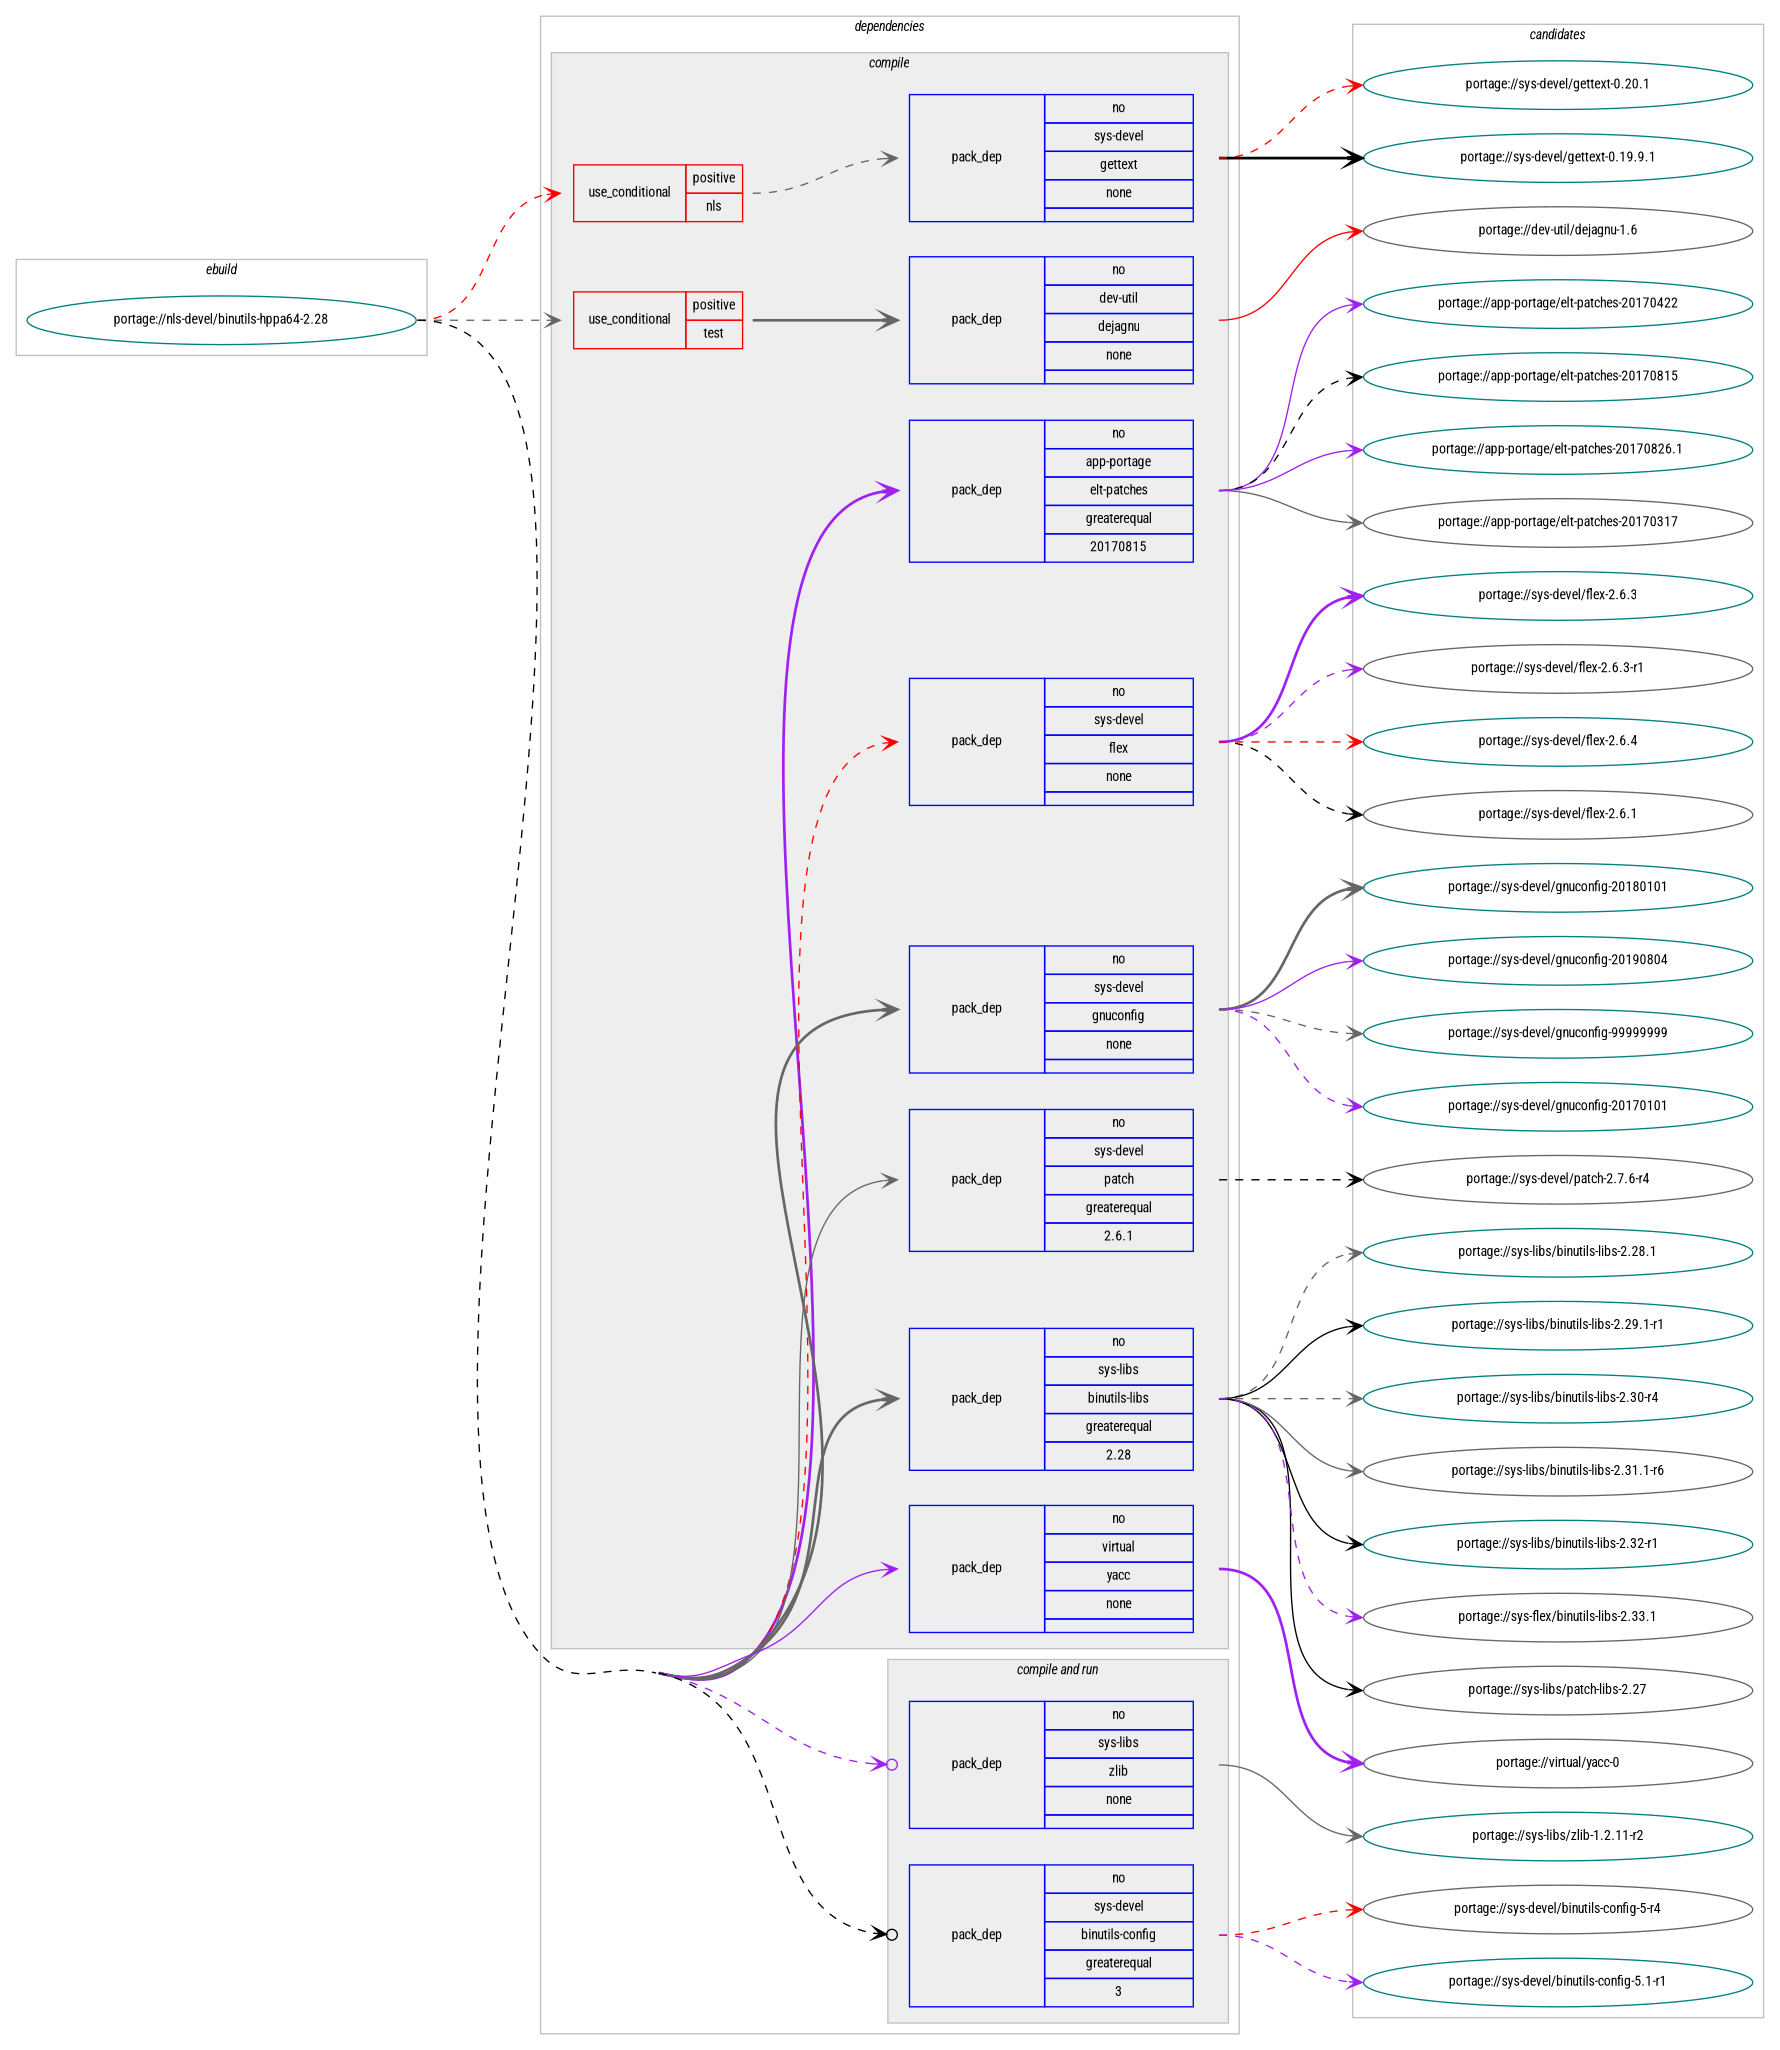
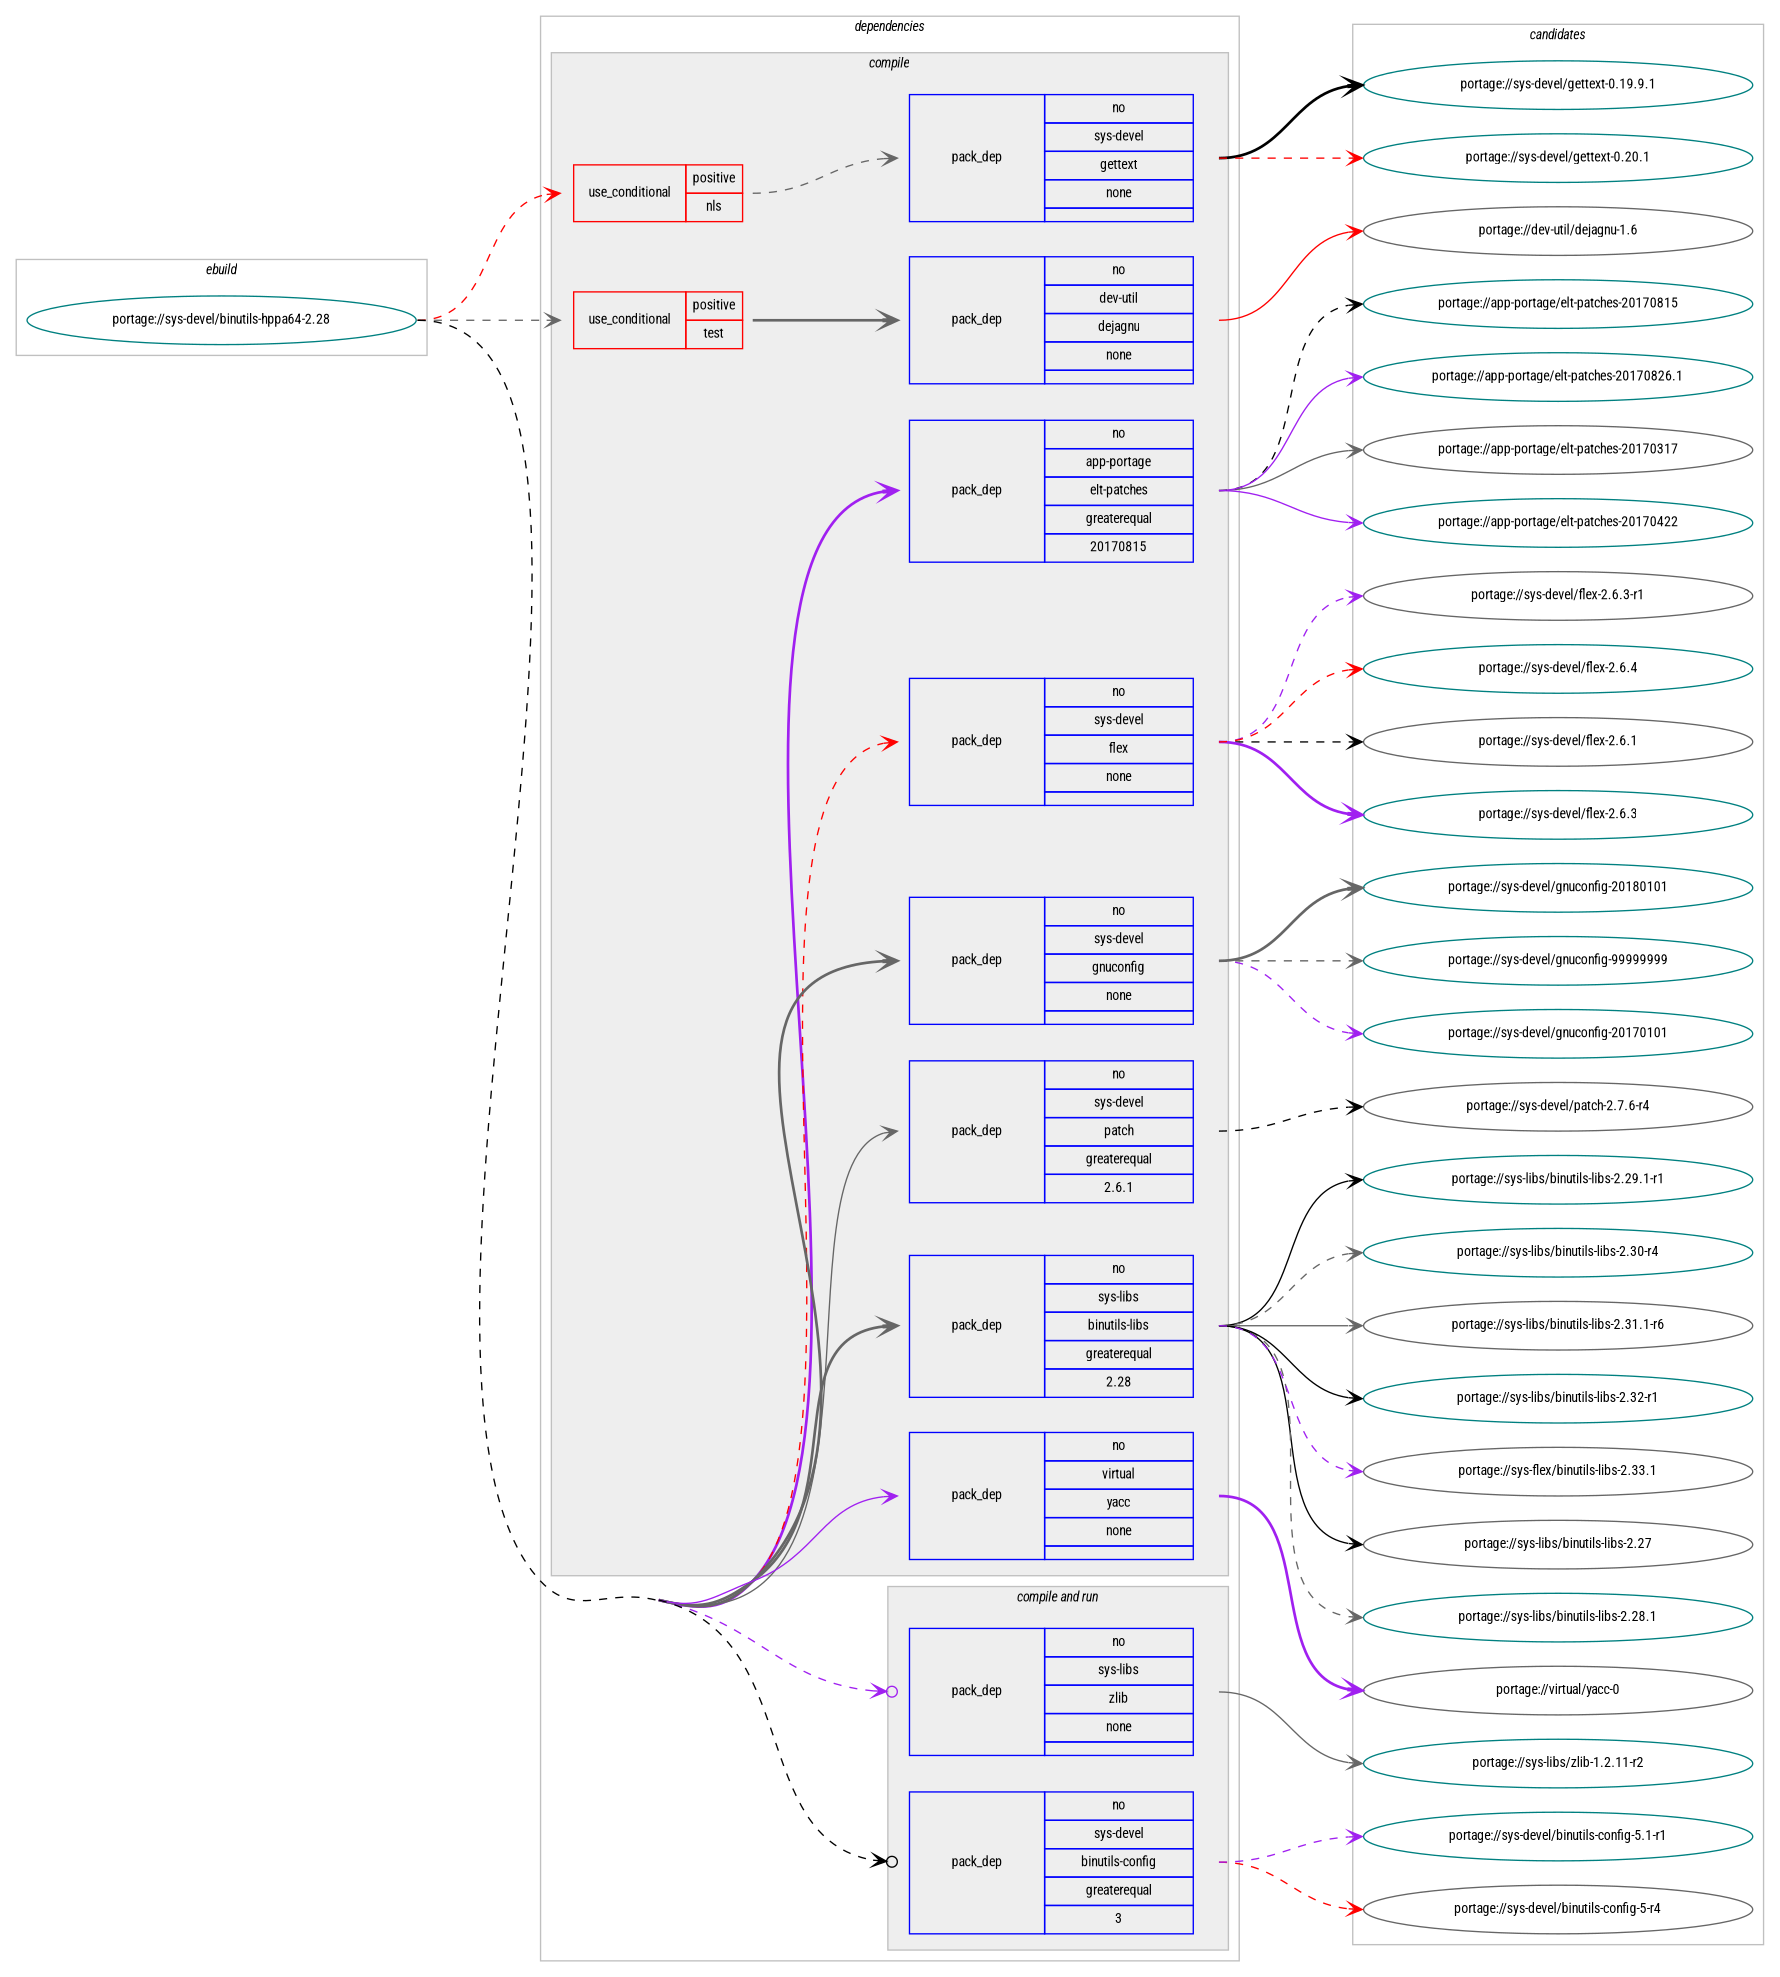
(222, 320) -> (222, 320)
(1558, 961) -> none
(1558, 1691) -> (1558, 1545)
